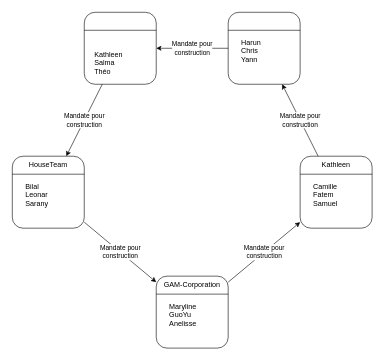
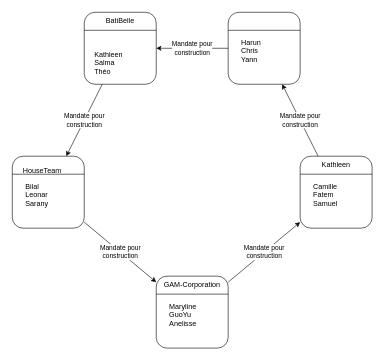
none -> (120, 21)
(48, 165) -> (42, 171)
